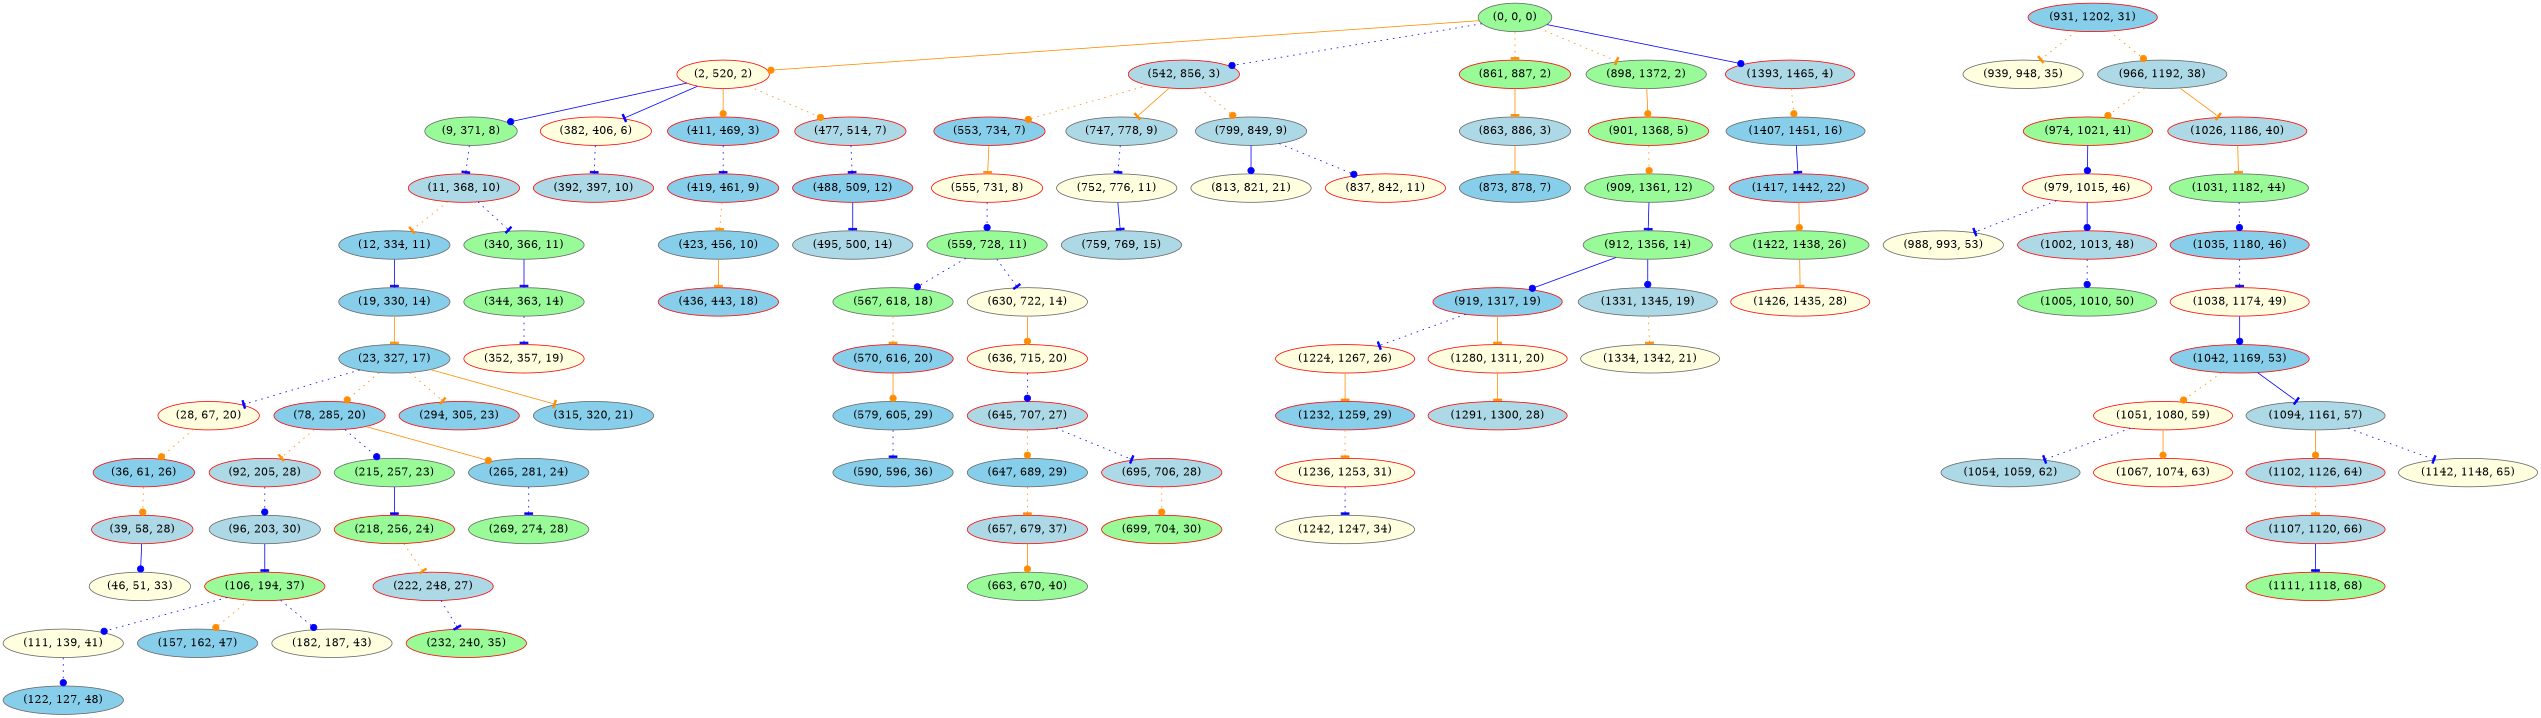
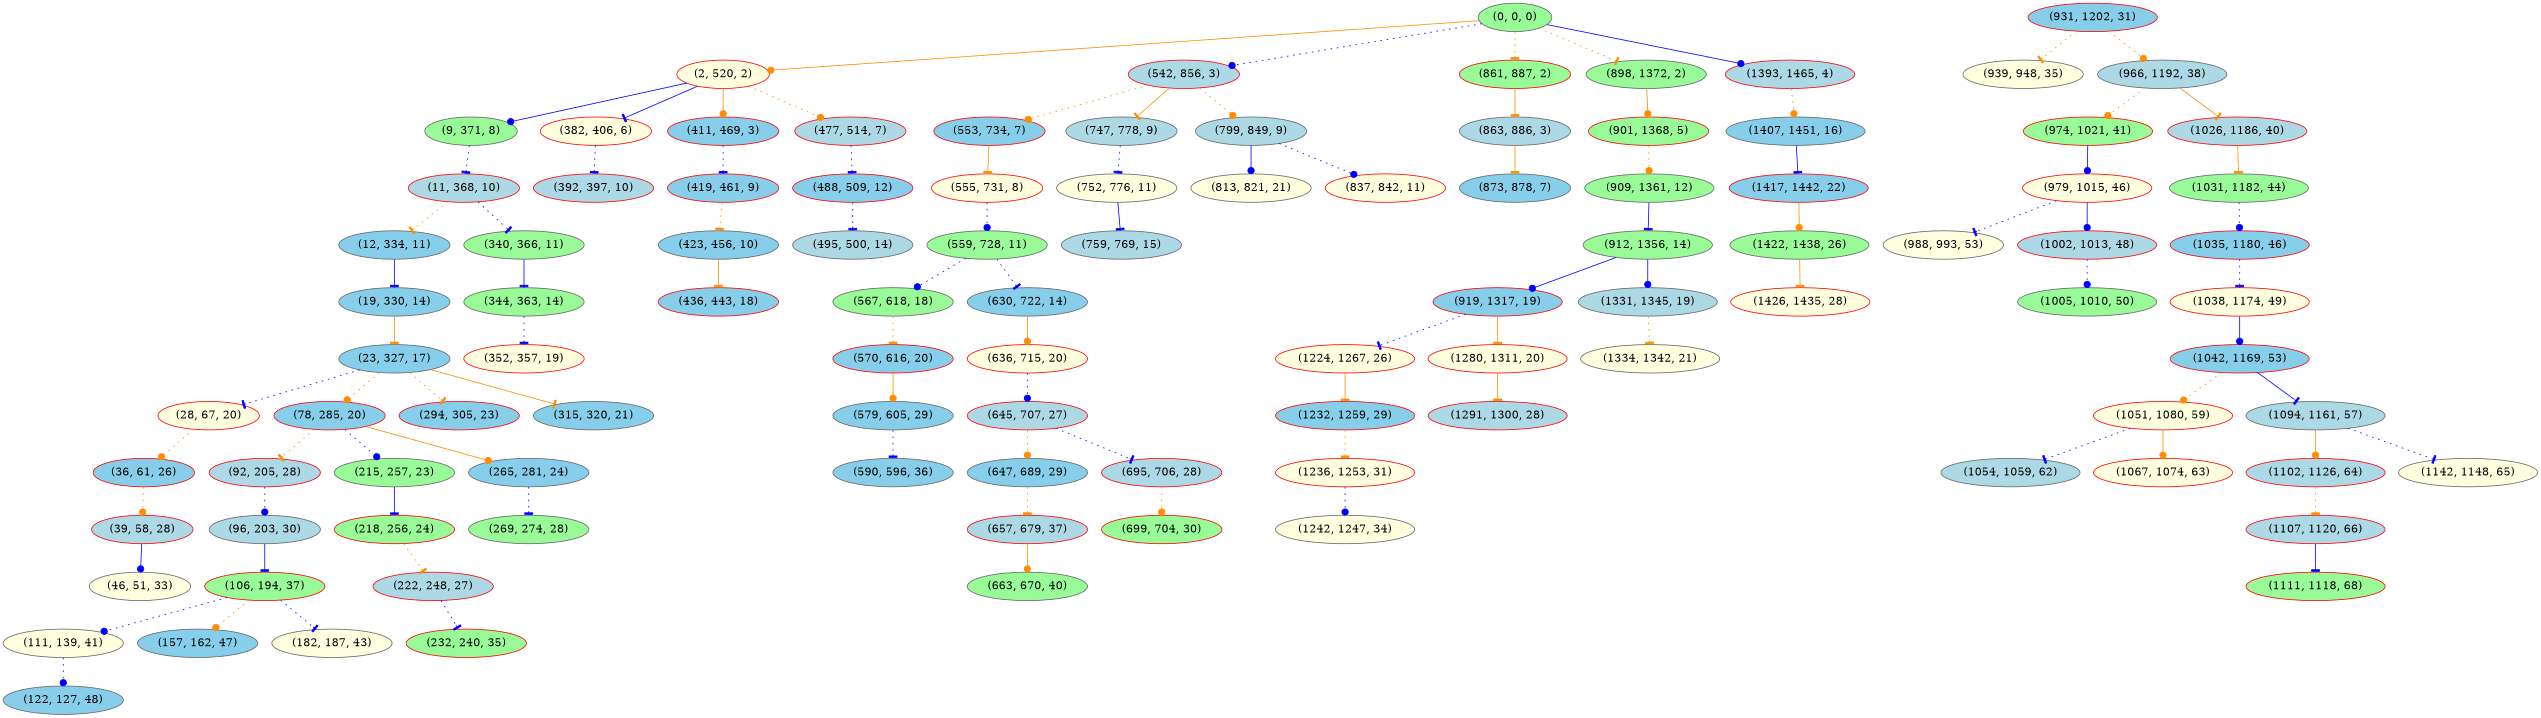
(853, 215) -> (853, 215)
(1027, 302) -> (1027, 302)
(1345, 499) -> (1345, 498)
(296, 613) -> (297, 614)
